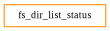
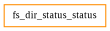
(55, 16) -> (55, 16)
